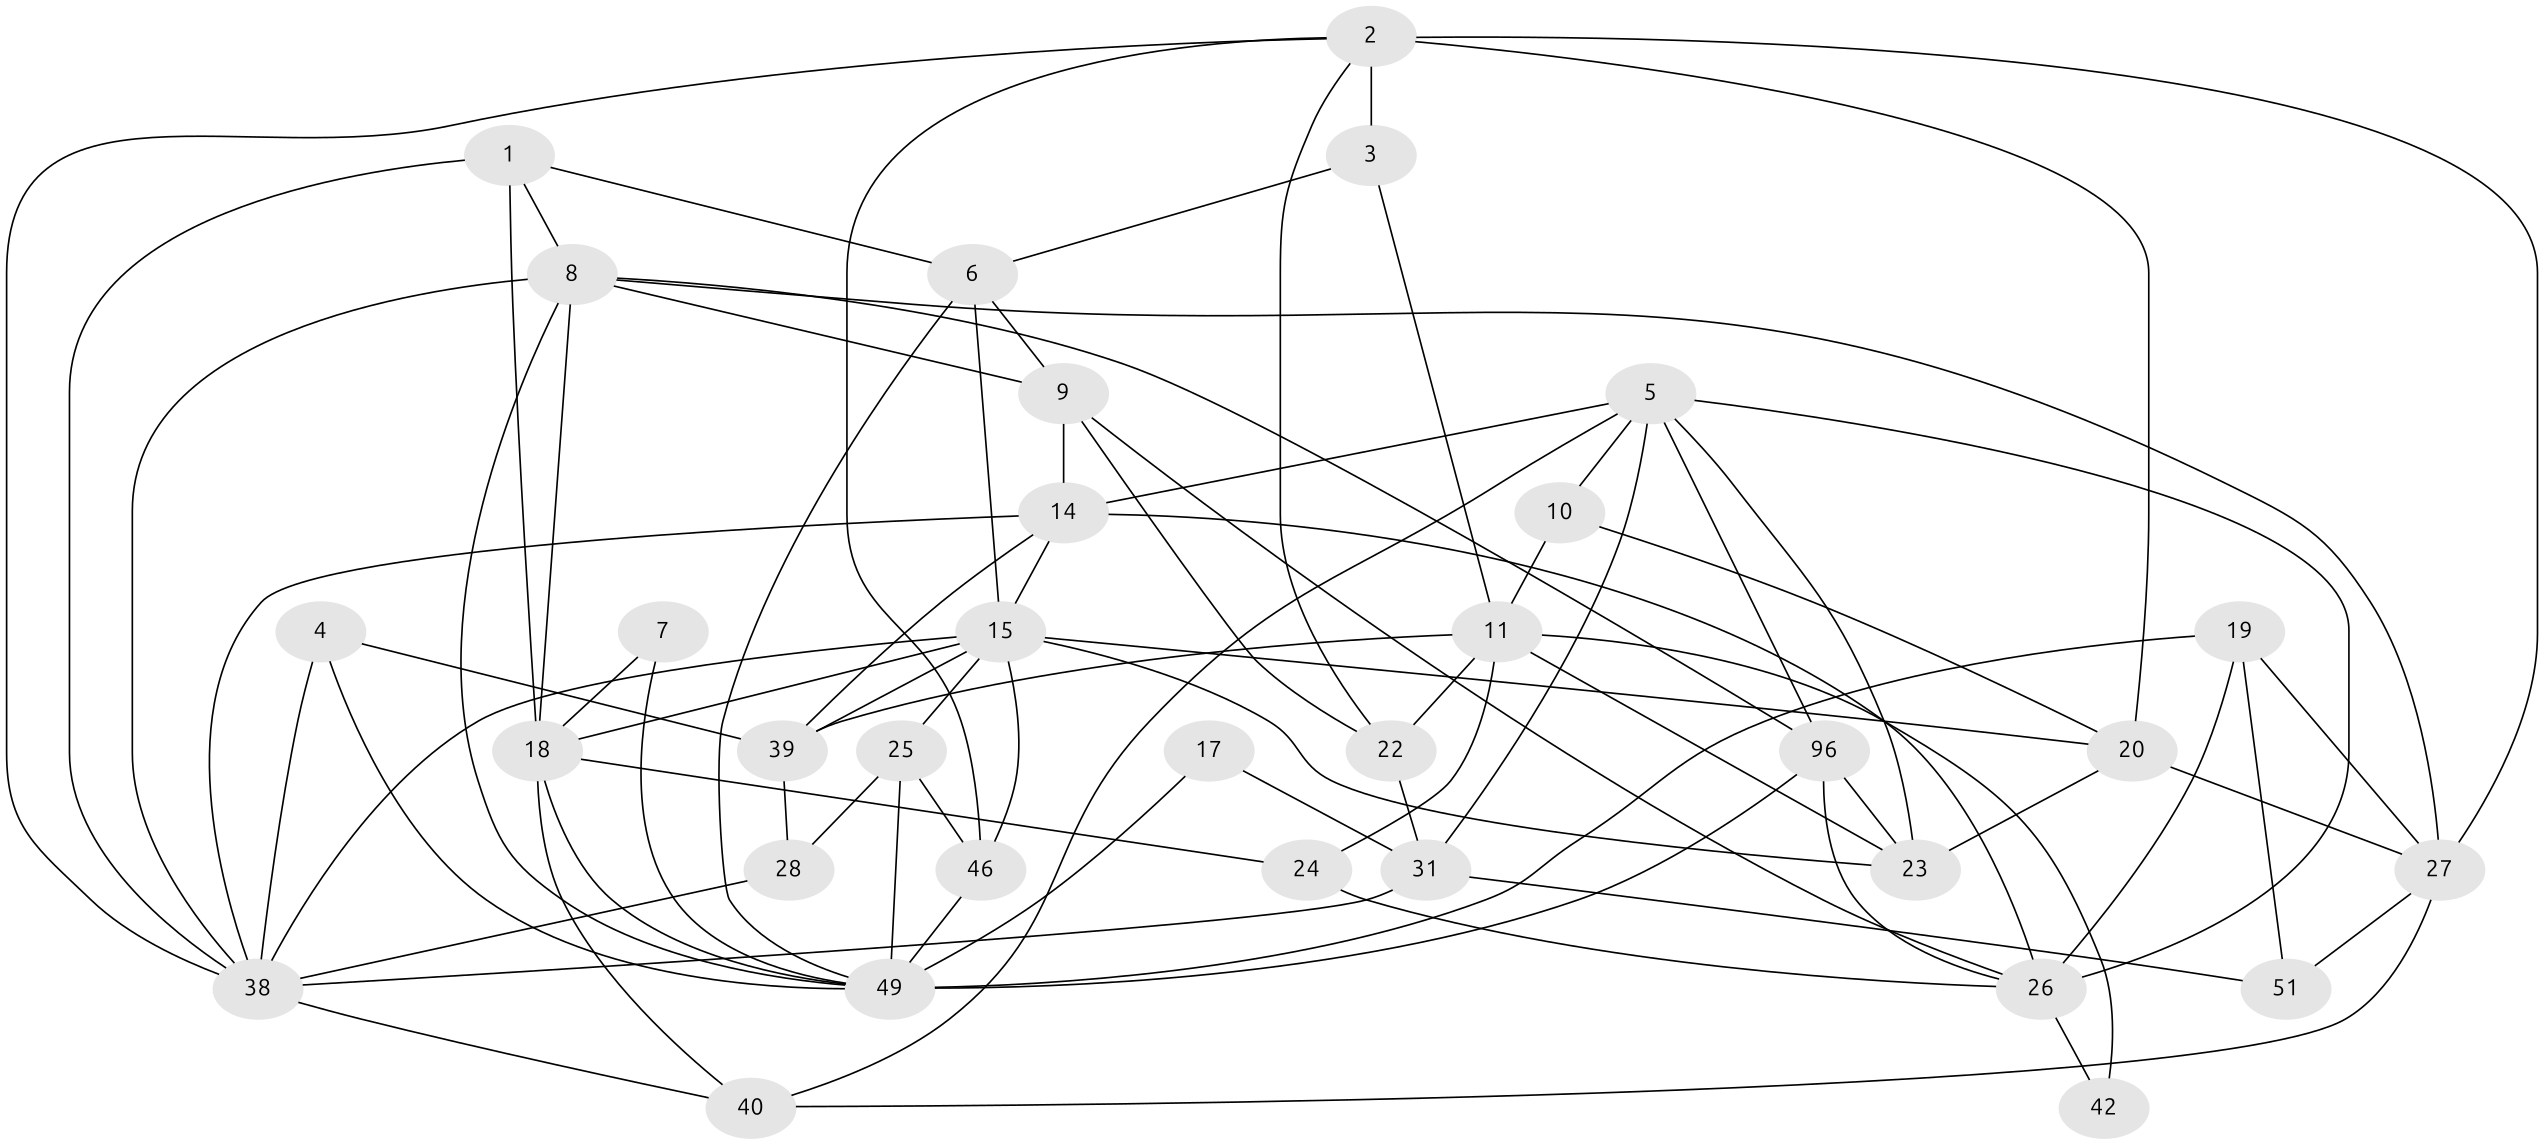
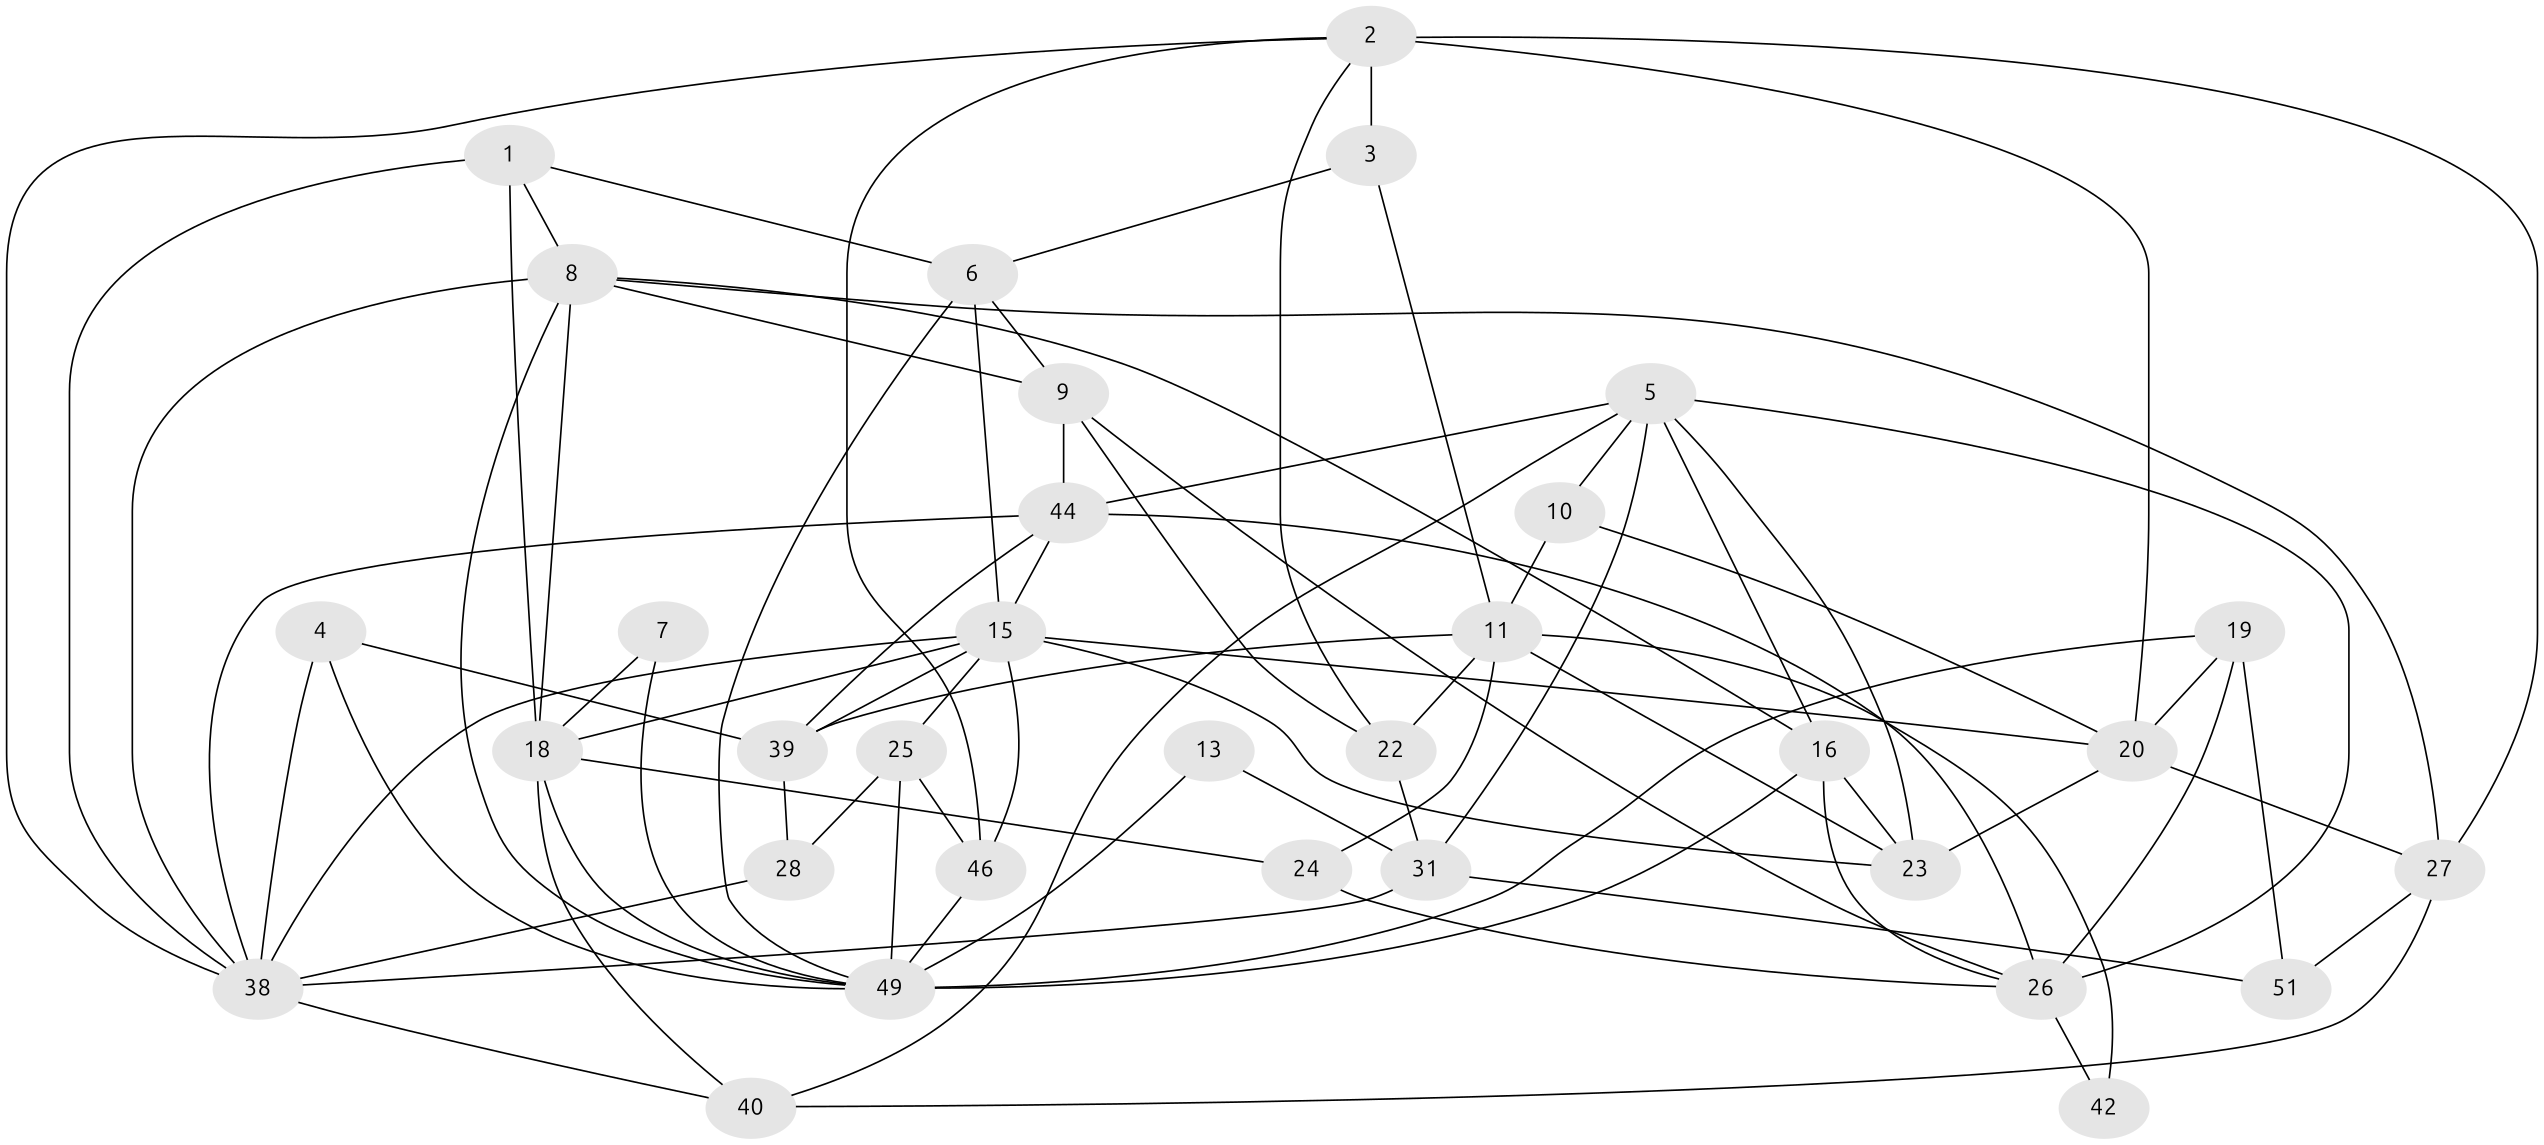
(1064, 513) -> (1064, 513)
(2336, 746) -> (2186, 691)
(1209, 751) -> (1209, 751)
(1825, 751) -> (1825, 751)
